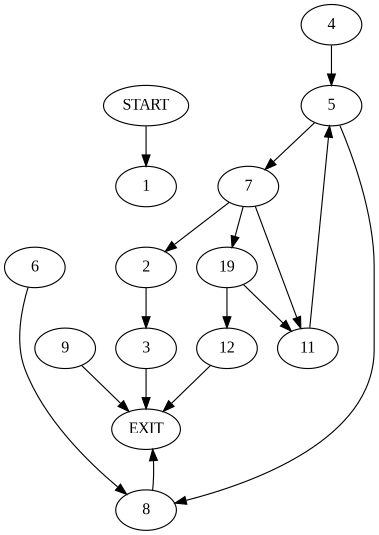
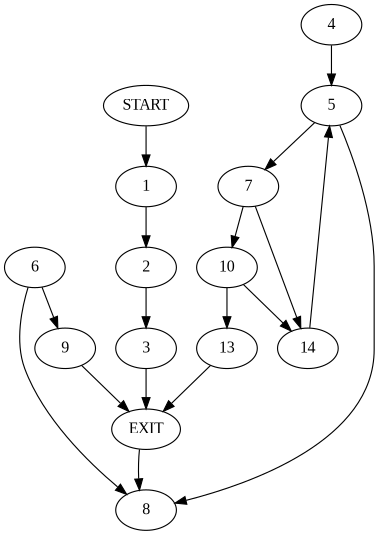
(202, 223) -> (146, 221)
(227, 267) -> (227, 267)
none -> (48, 302)
(227, 348) -> (227, 348)
(308, 348) -> (308, 348)
(154, 476) -> (139, 464)
